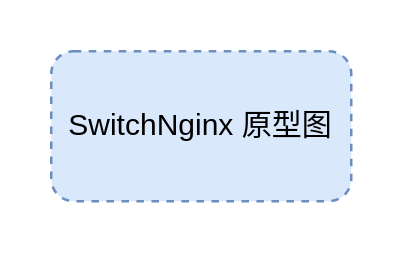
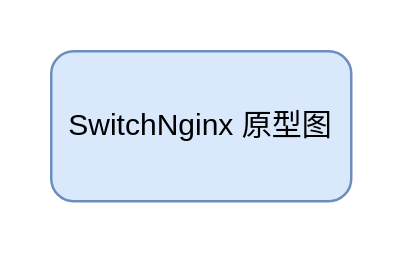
(201, 126) -> (201, 126)
